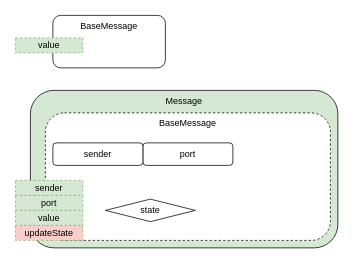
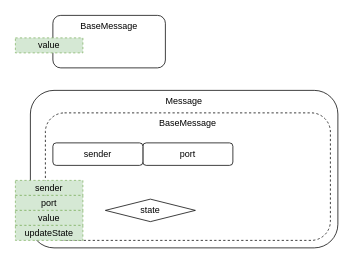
(184, 101) -> (184, 101)
(49, 233) -> (49, 233)
